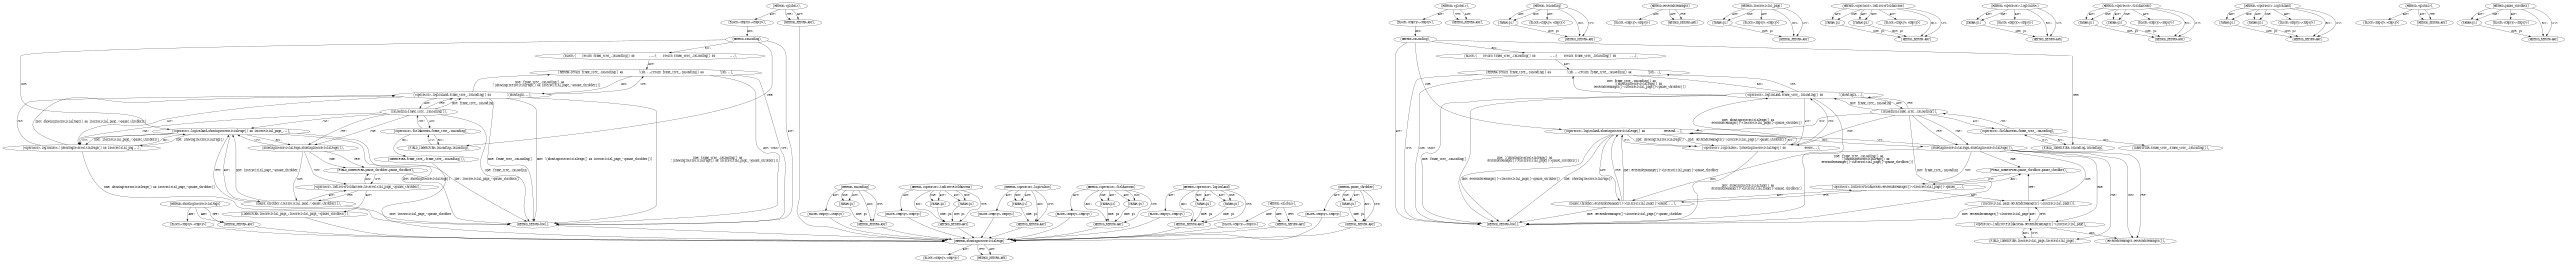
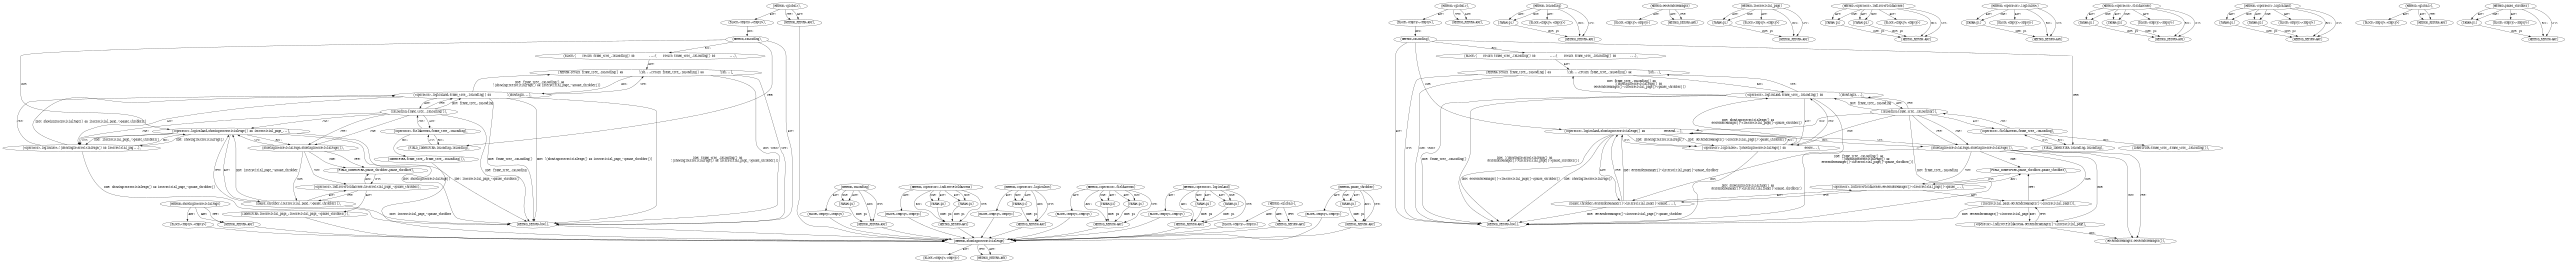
(2032, 241) -> none
